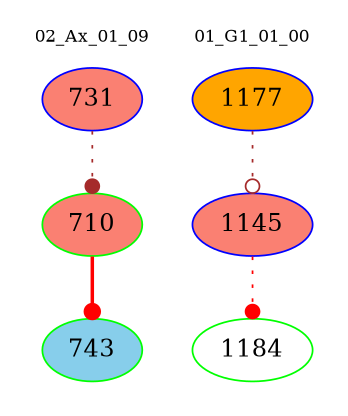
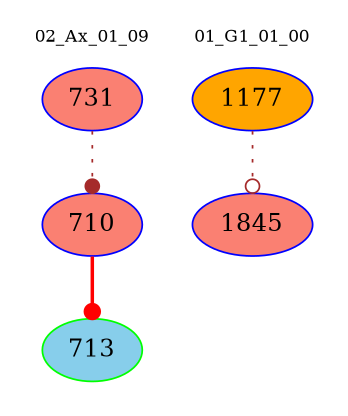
(92, 225) -> (92, 225)
(253, 225) -> (253, 225)
(92, 350) -> (92, 350)
(253, 350) -> none
